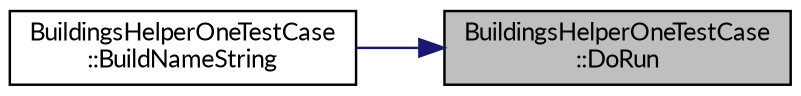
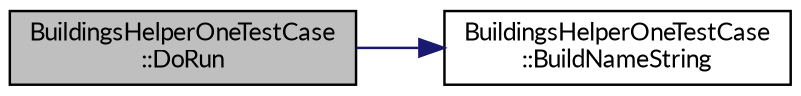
(388, 48) -> (388, 48)
